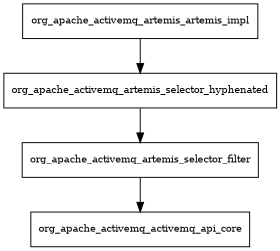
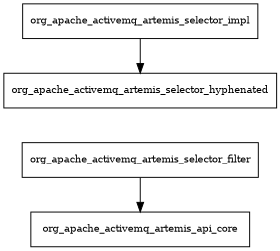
(140, 21) -> (140, 21)
(140, 121) -> none
(140, 229) -> (140, 229)
